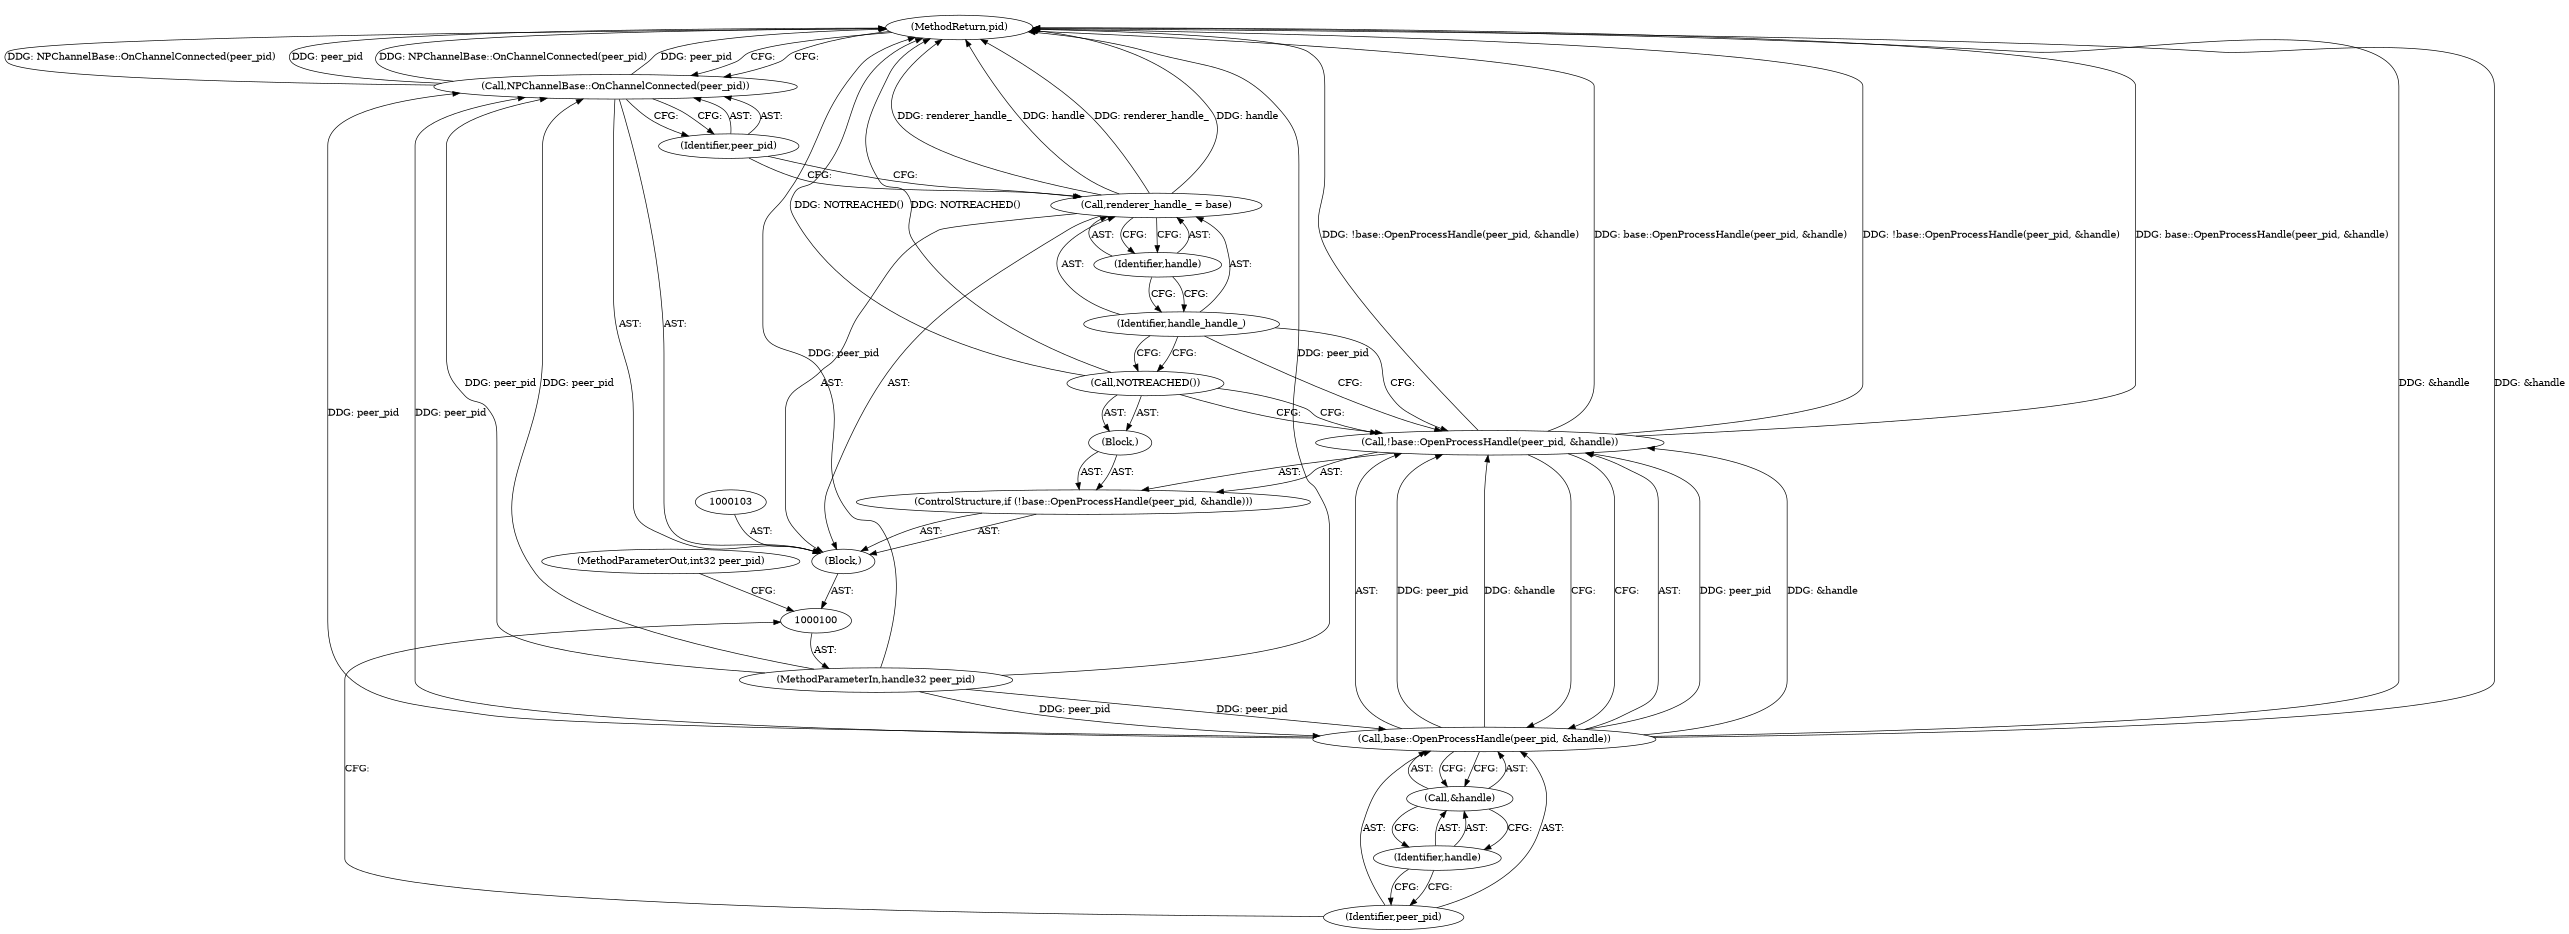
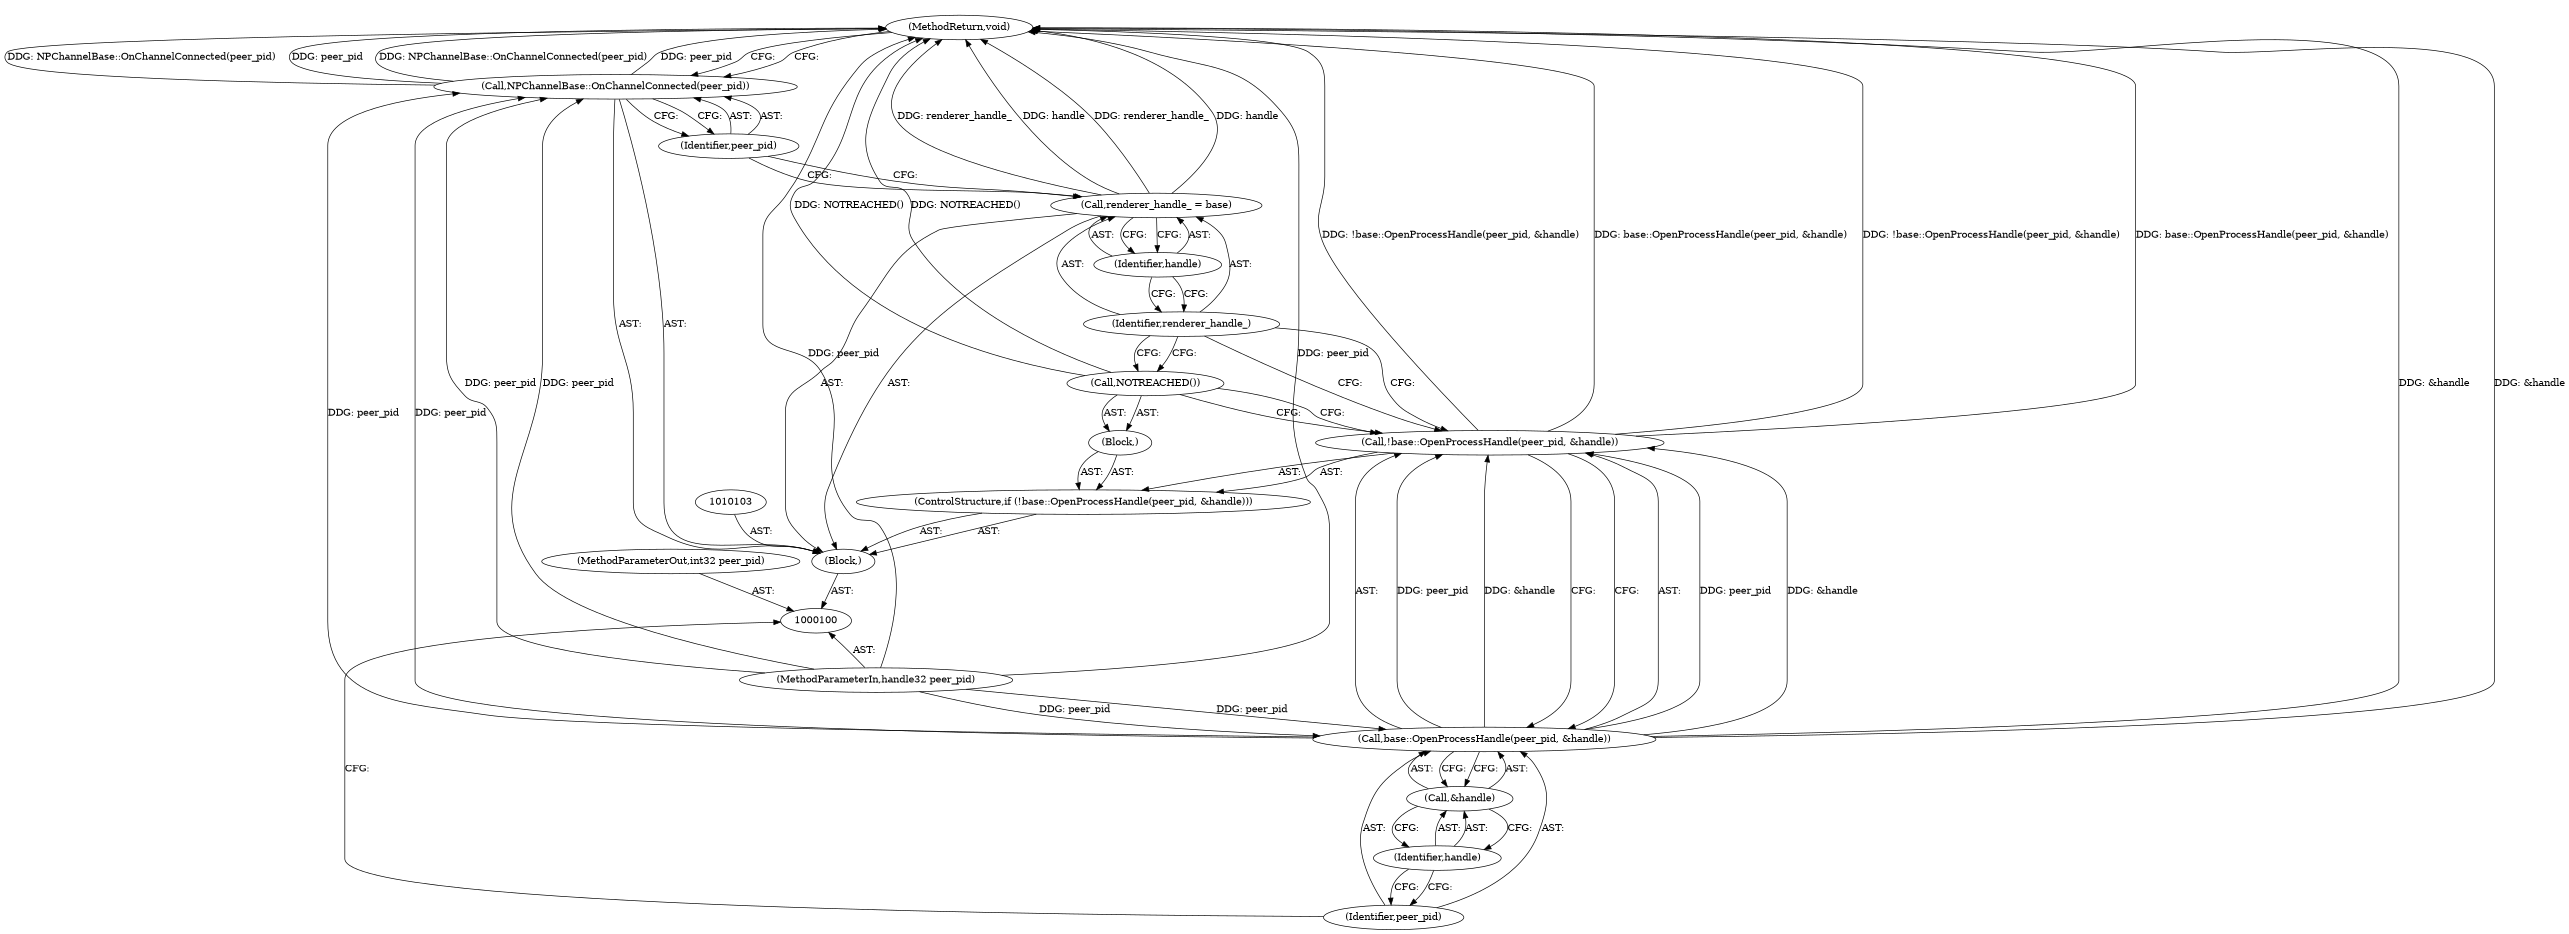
(959, 27) -> (959, 27)
(1182, 324) -> (1182, 324)
(731, 502) -> (731, 502)
(765, 591) -> (765, 591)
(812, 651) -> (850, 652)
